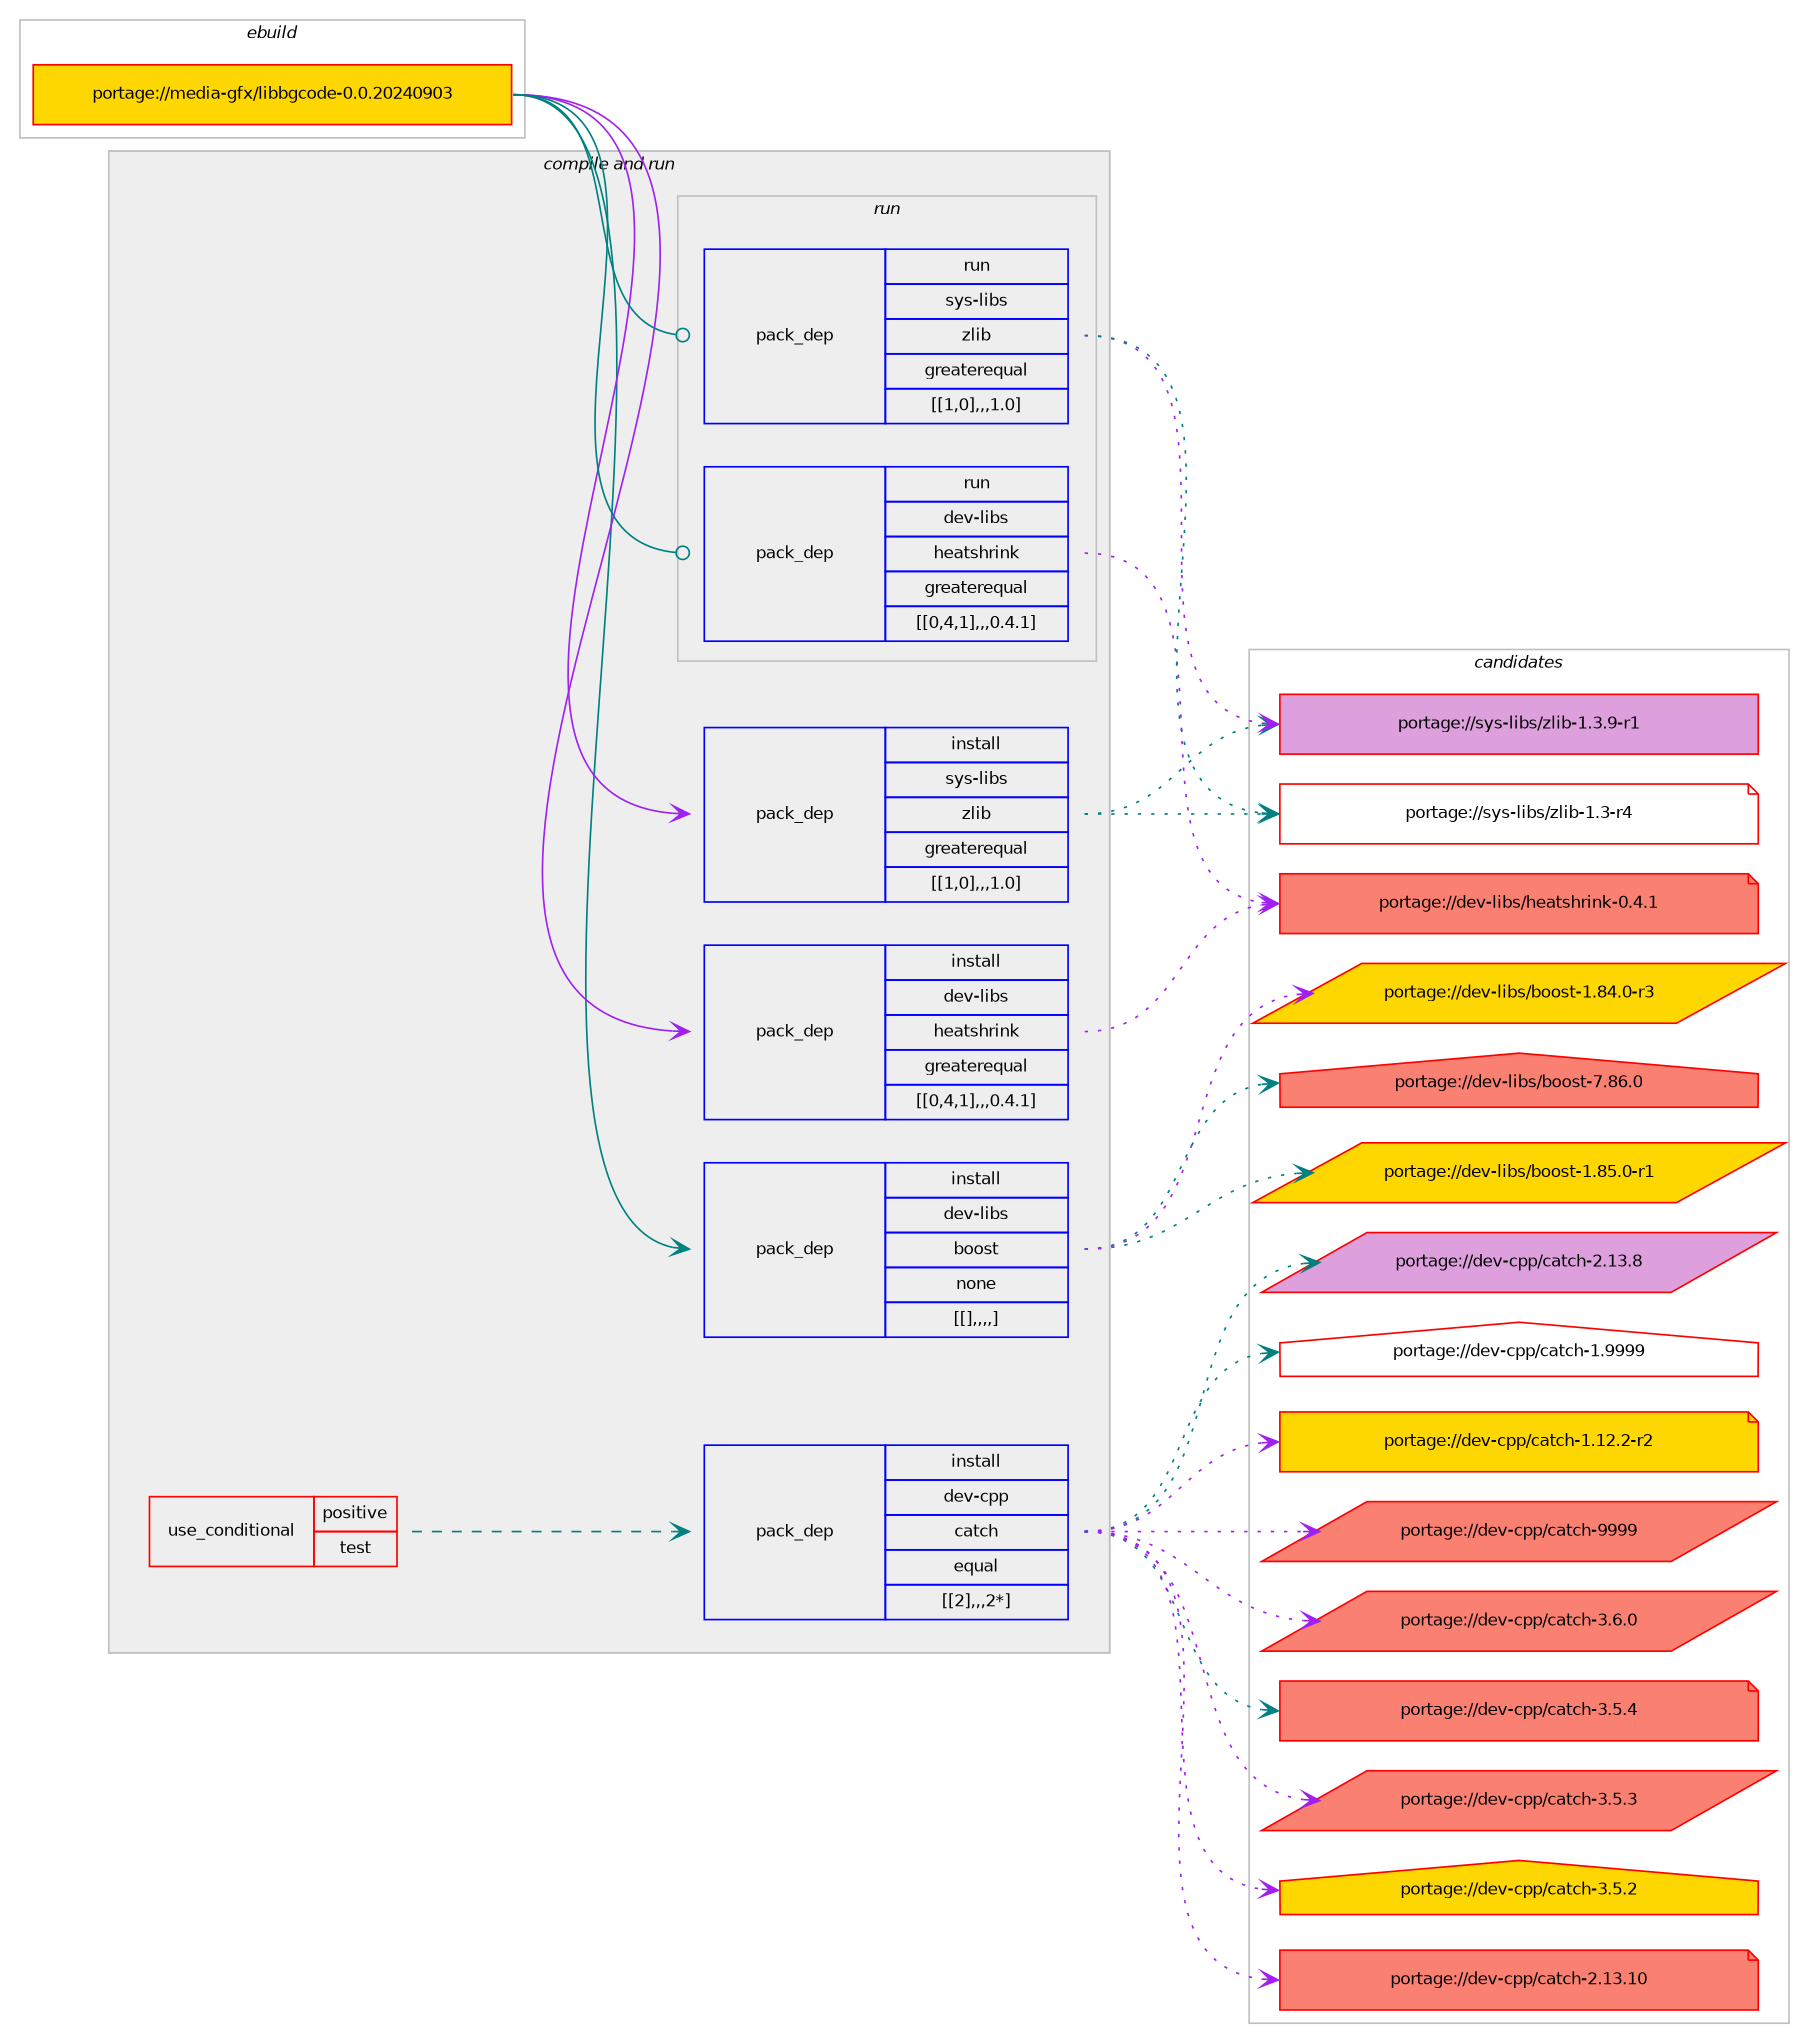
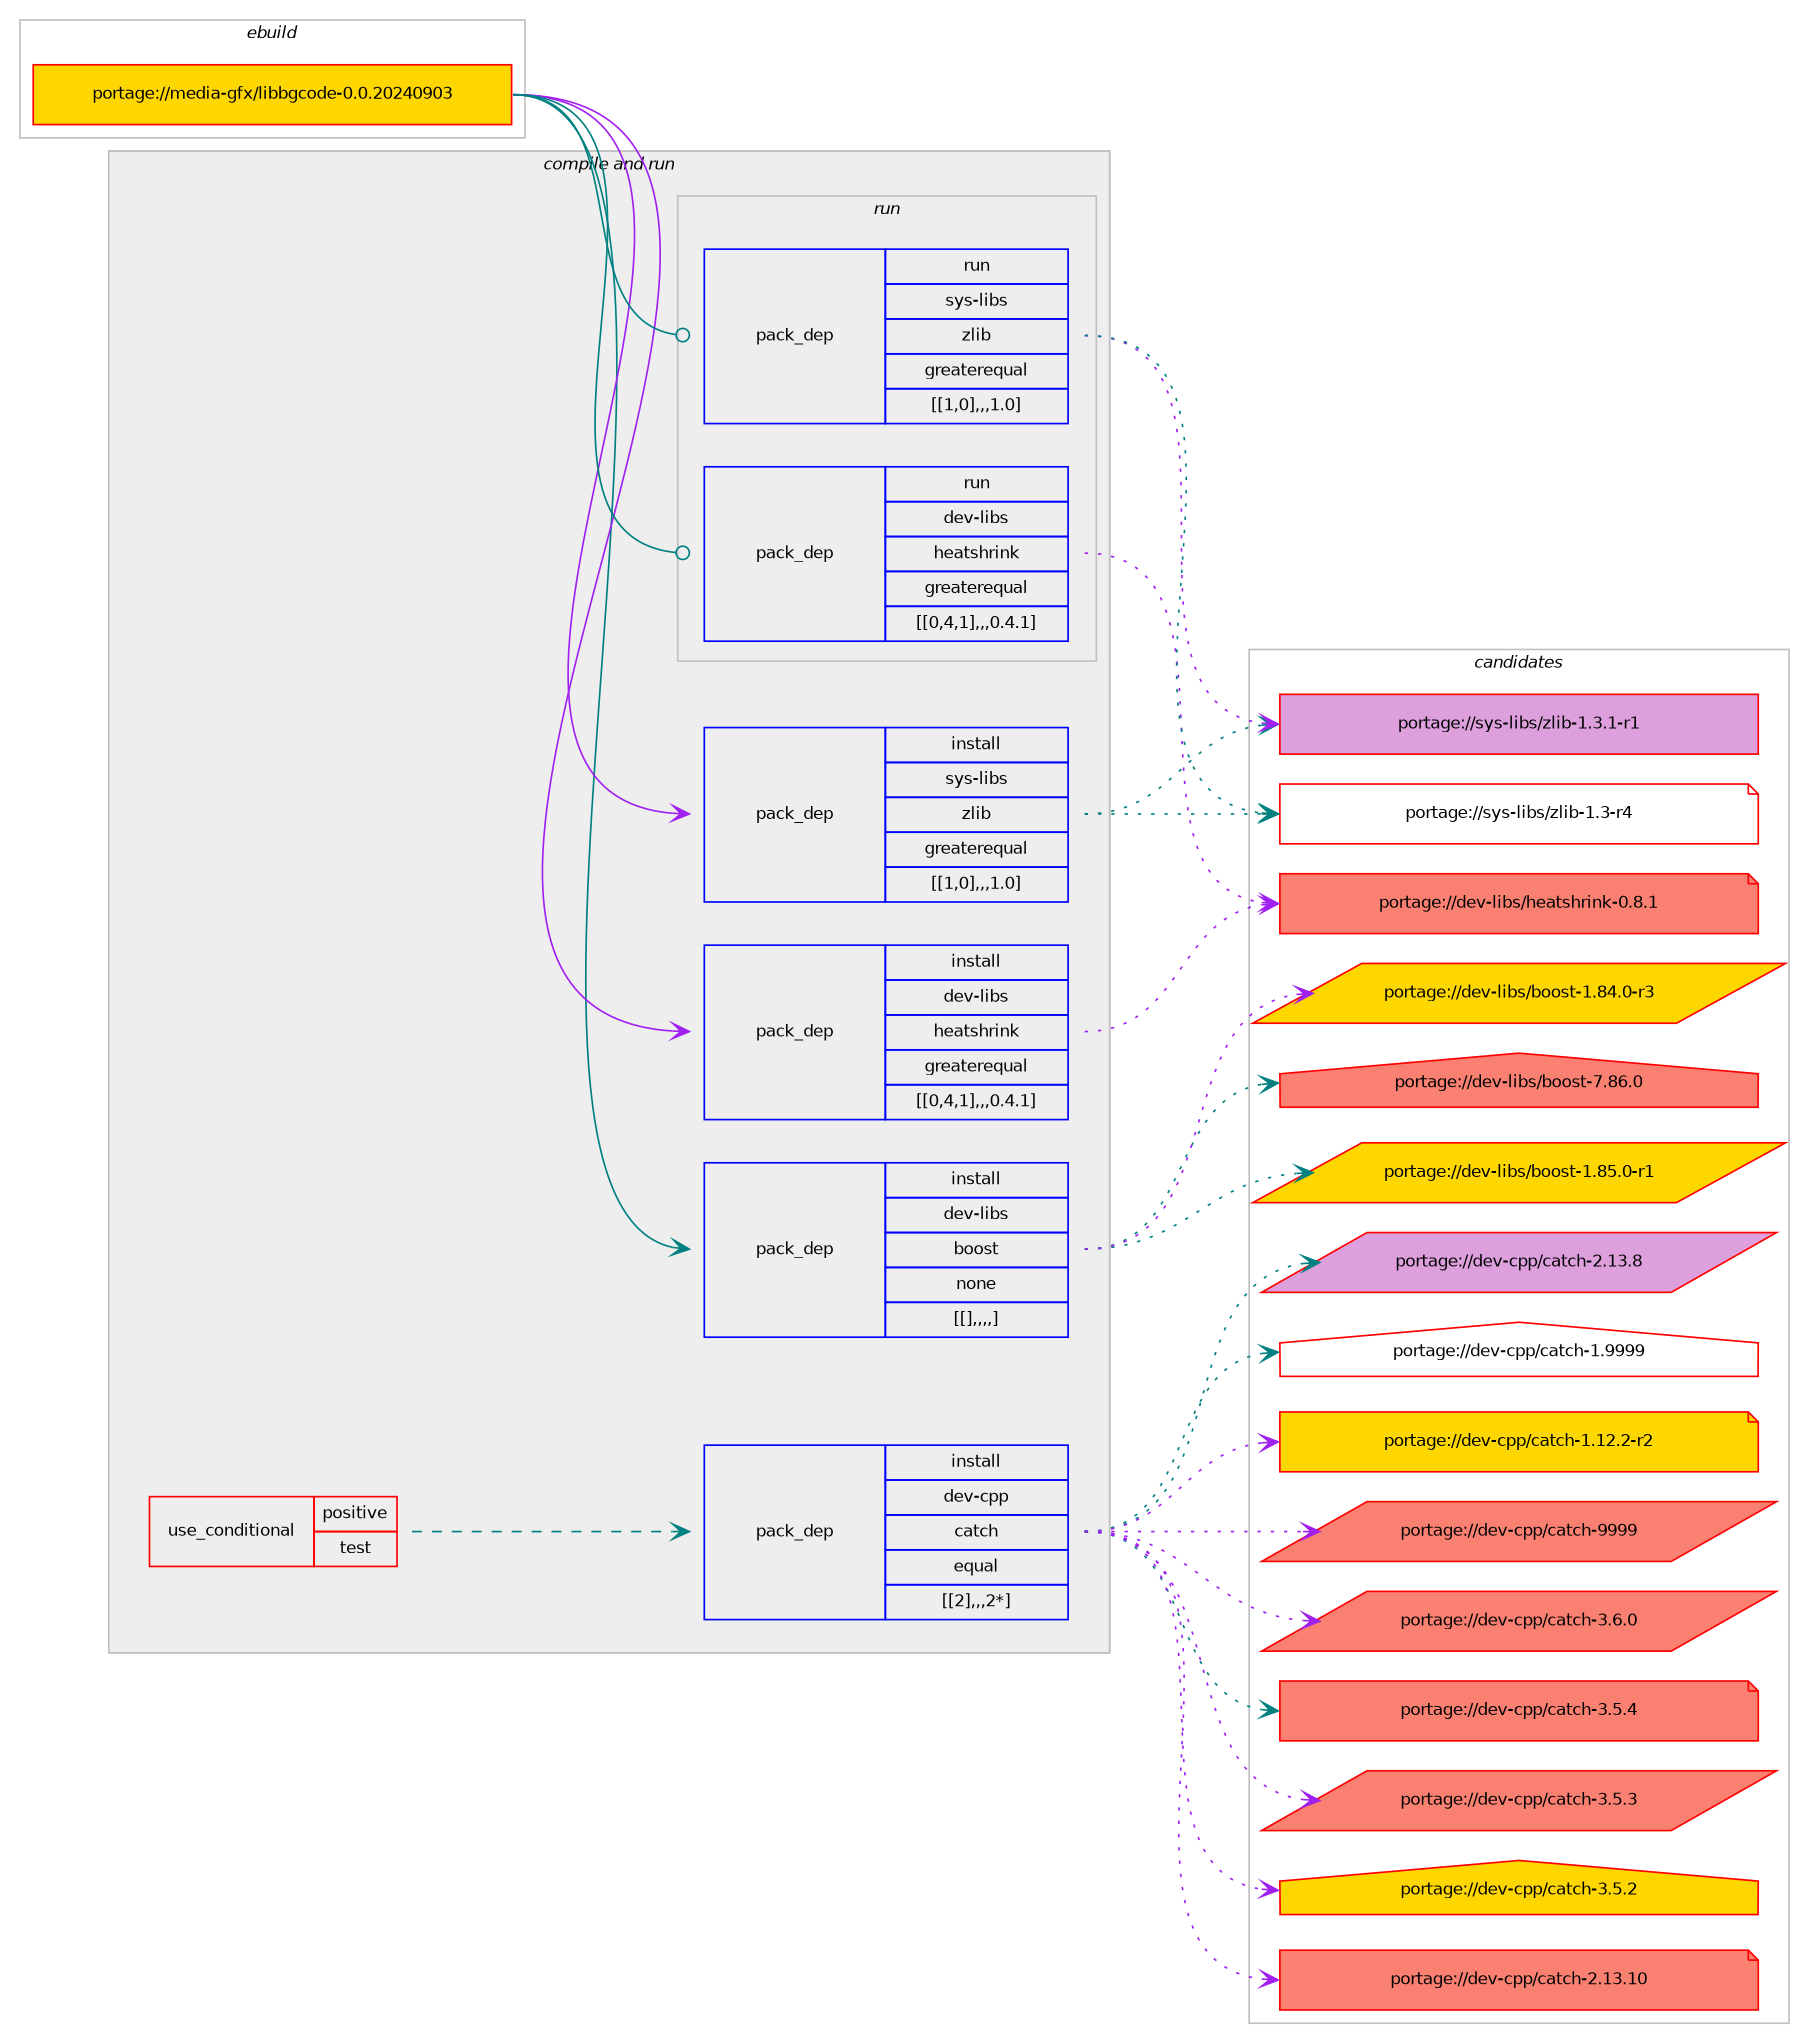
(1519, 724) -> (1519, 724)
(1519, 904) -> (1519, 904)
